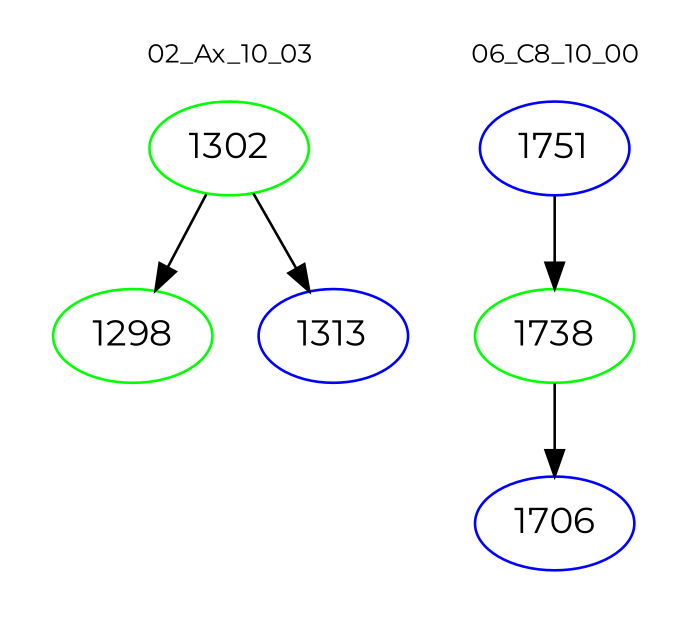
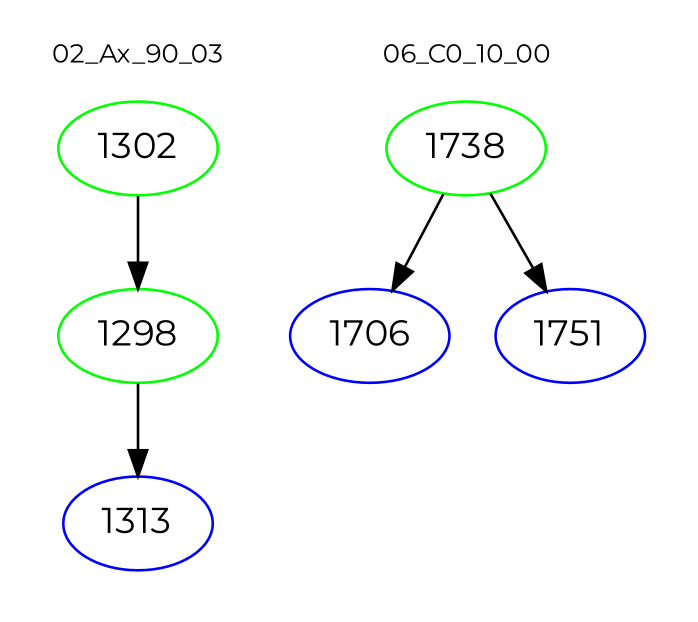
(230, 56) -> (139, 56)
(556, 56) -> (467, 56)
(555, 229) -> (512, 231)
(275, 231) -> (138, 417)
